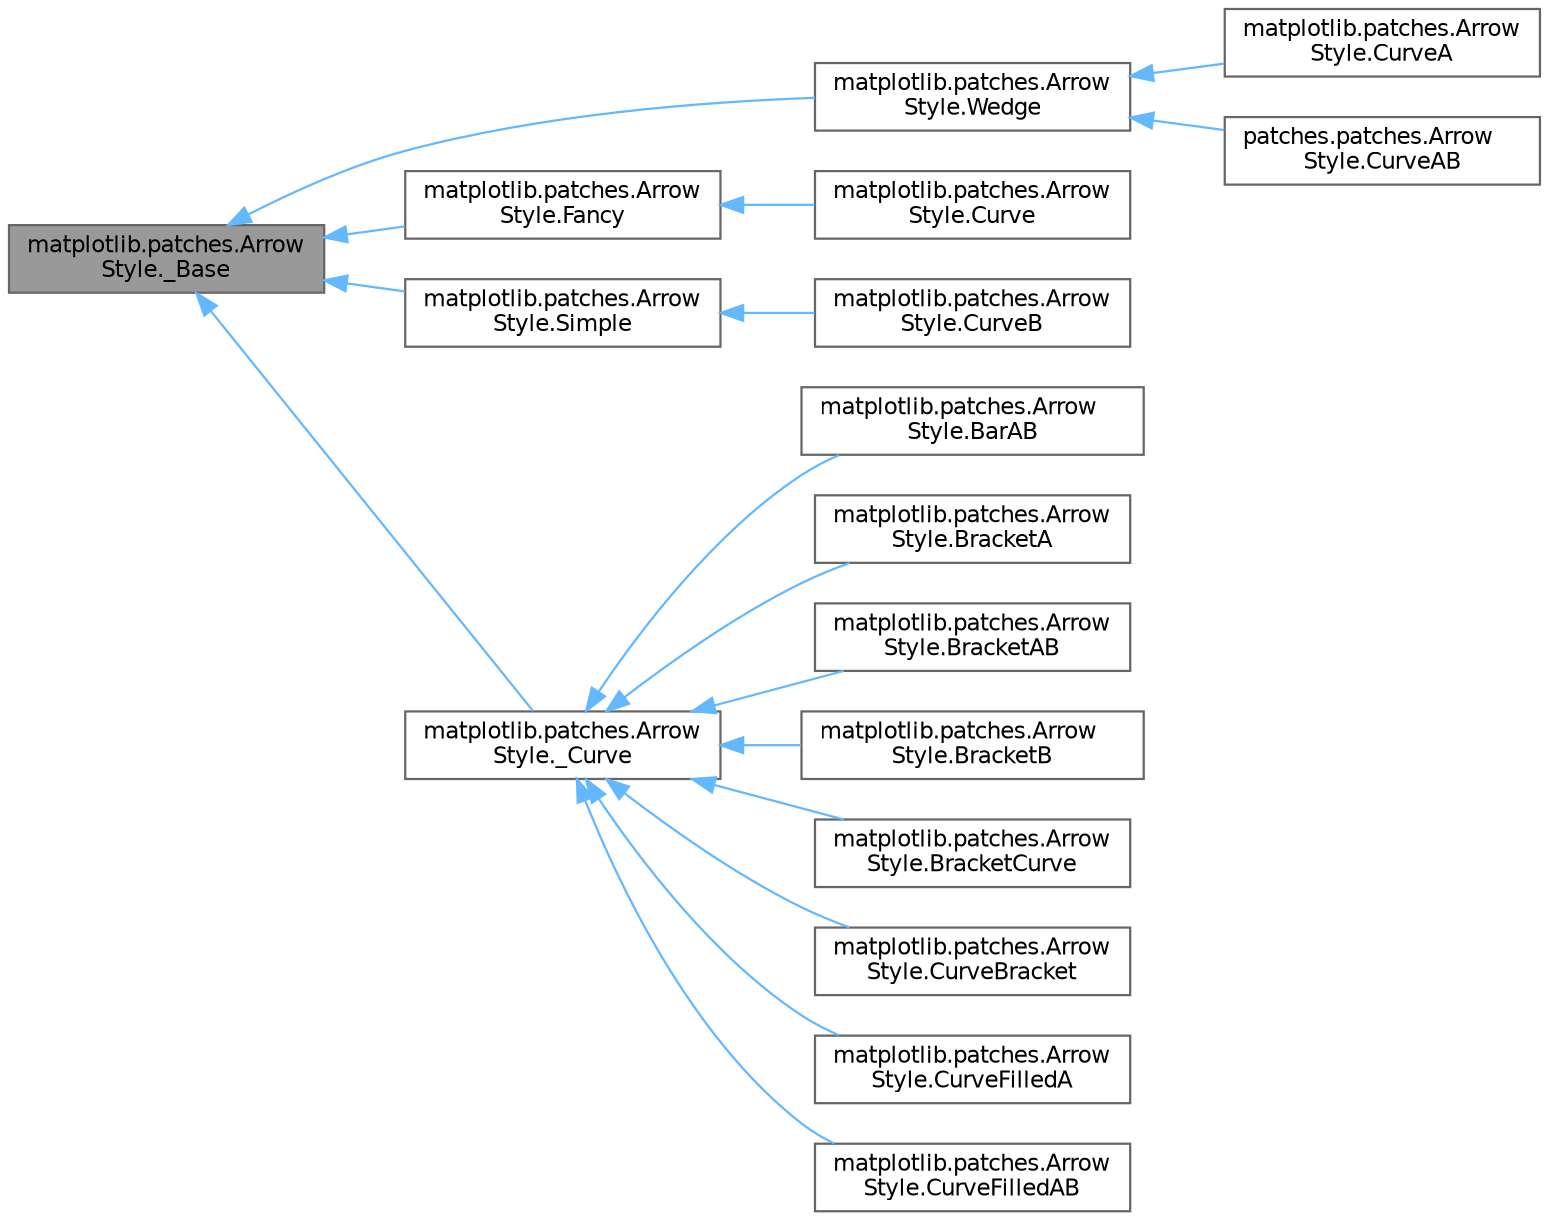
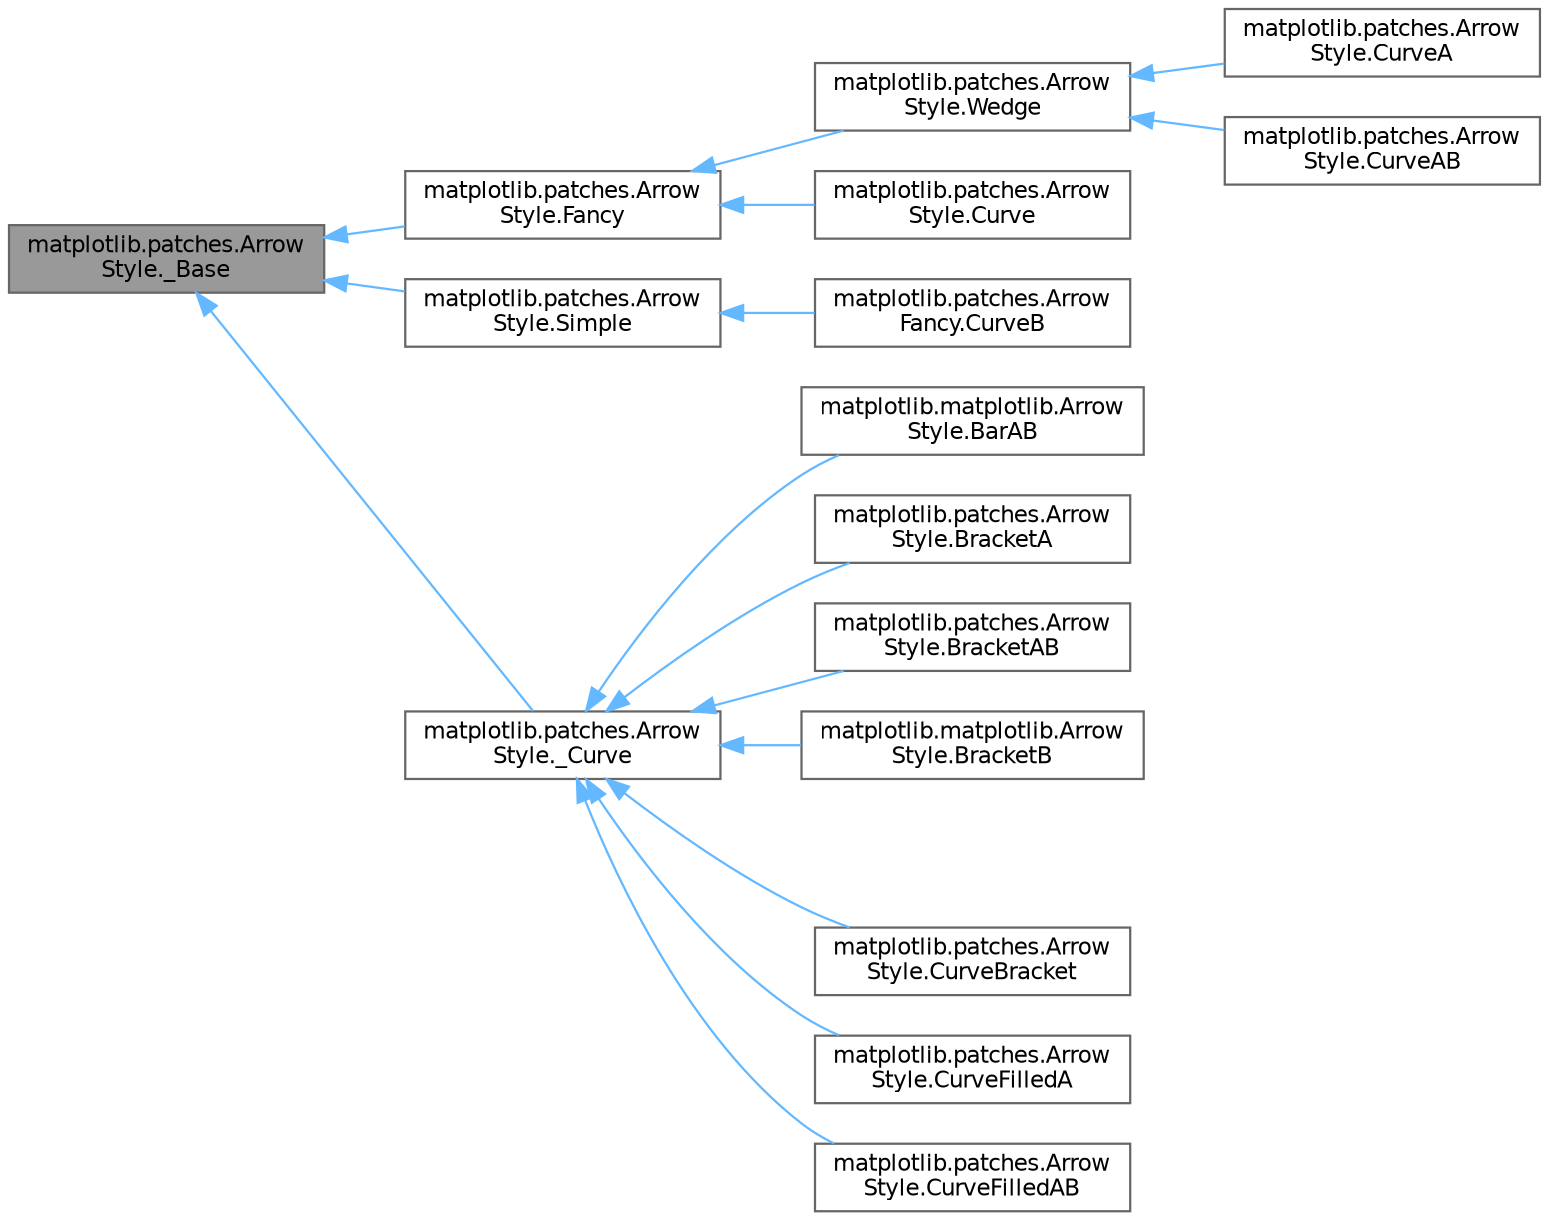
(525, 125) -> (779, 148)
(1382, 151) -> (1382, 151)
(973, 313) -> (973, 313)
(973, 421) -> (973, 421)
(973, 745) -> (973, 745)
(973, 853) -> none
